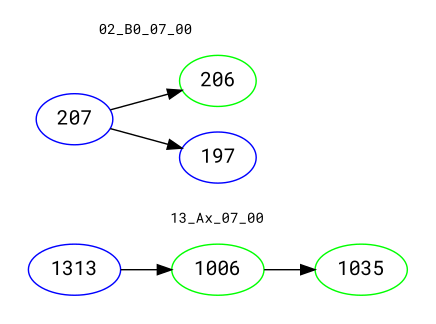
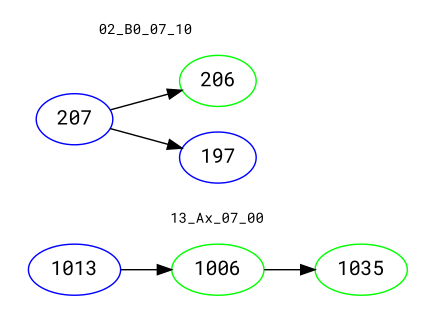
(146, 31) -> (146, 31)
(75, 270) -> (75, 270)
